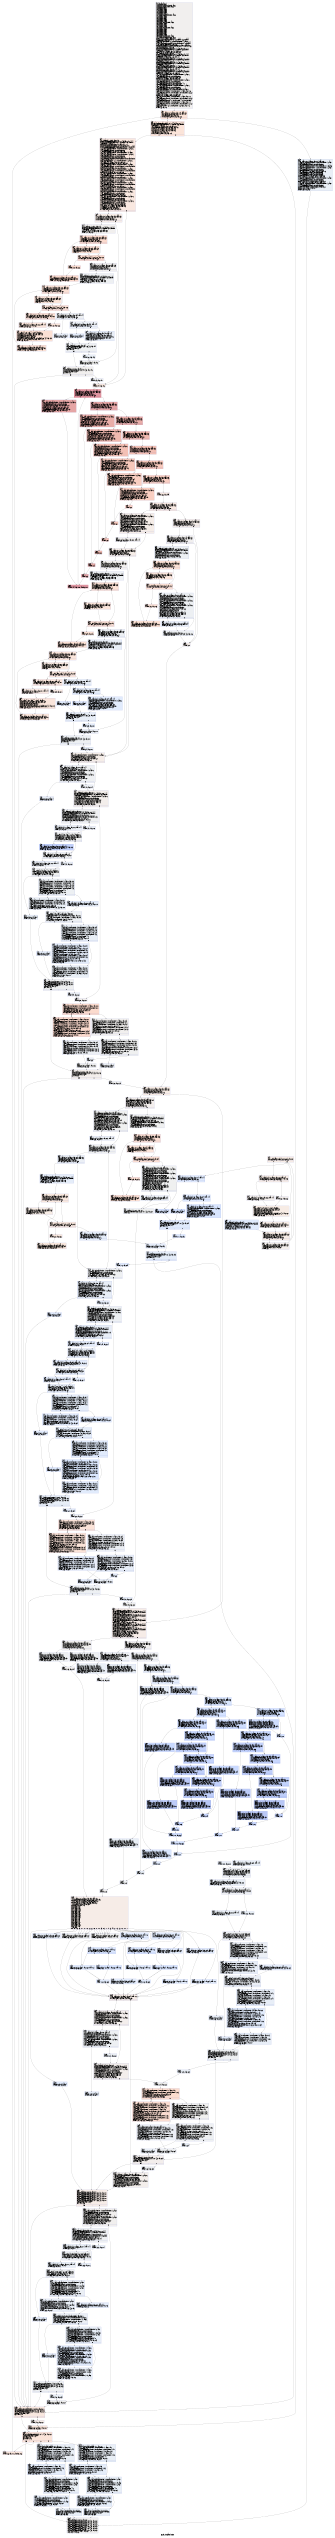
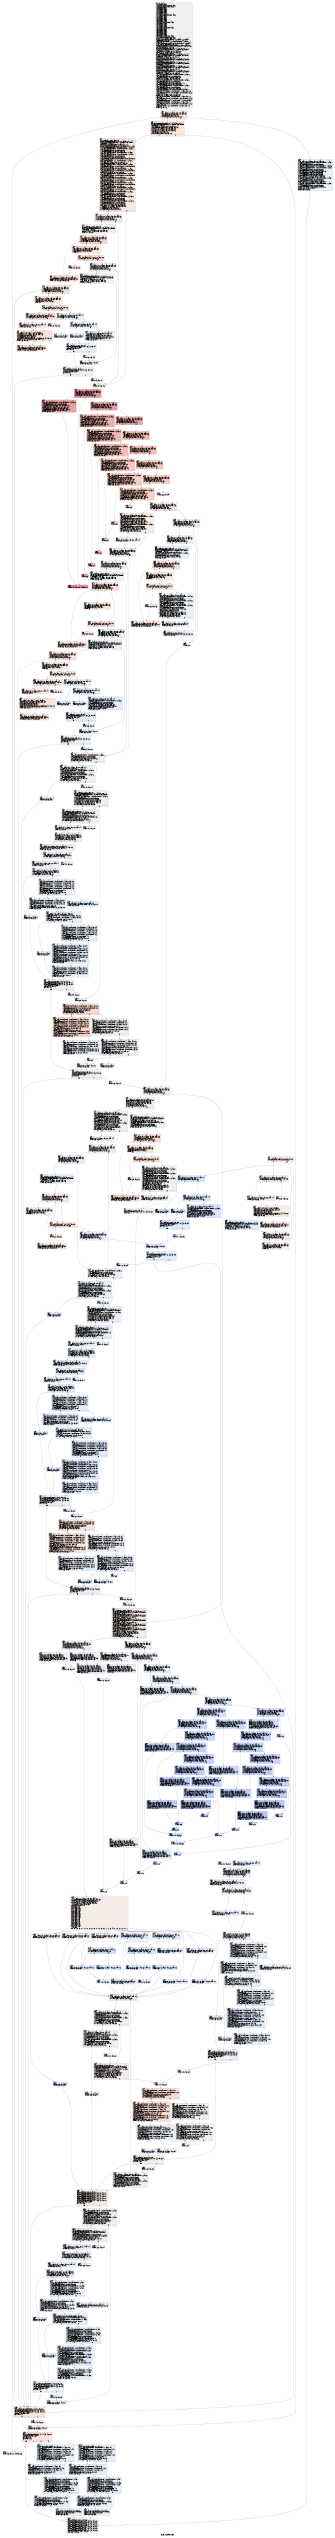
(56, 847) -> (56, 847)
